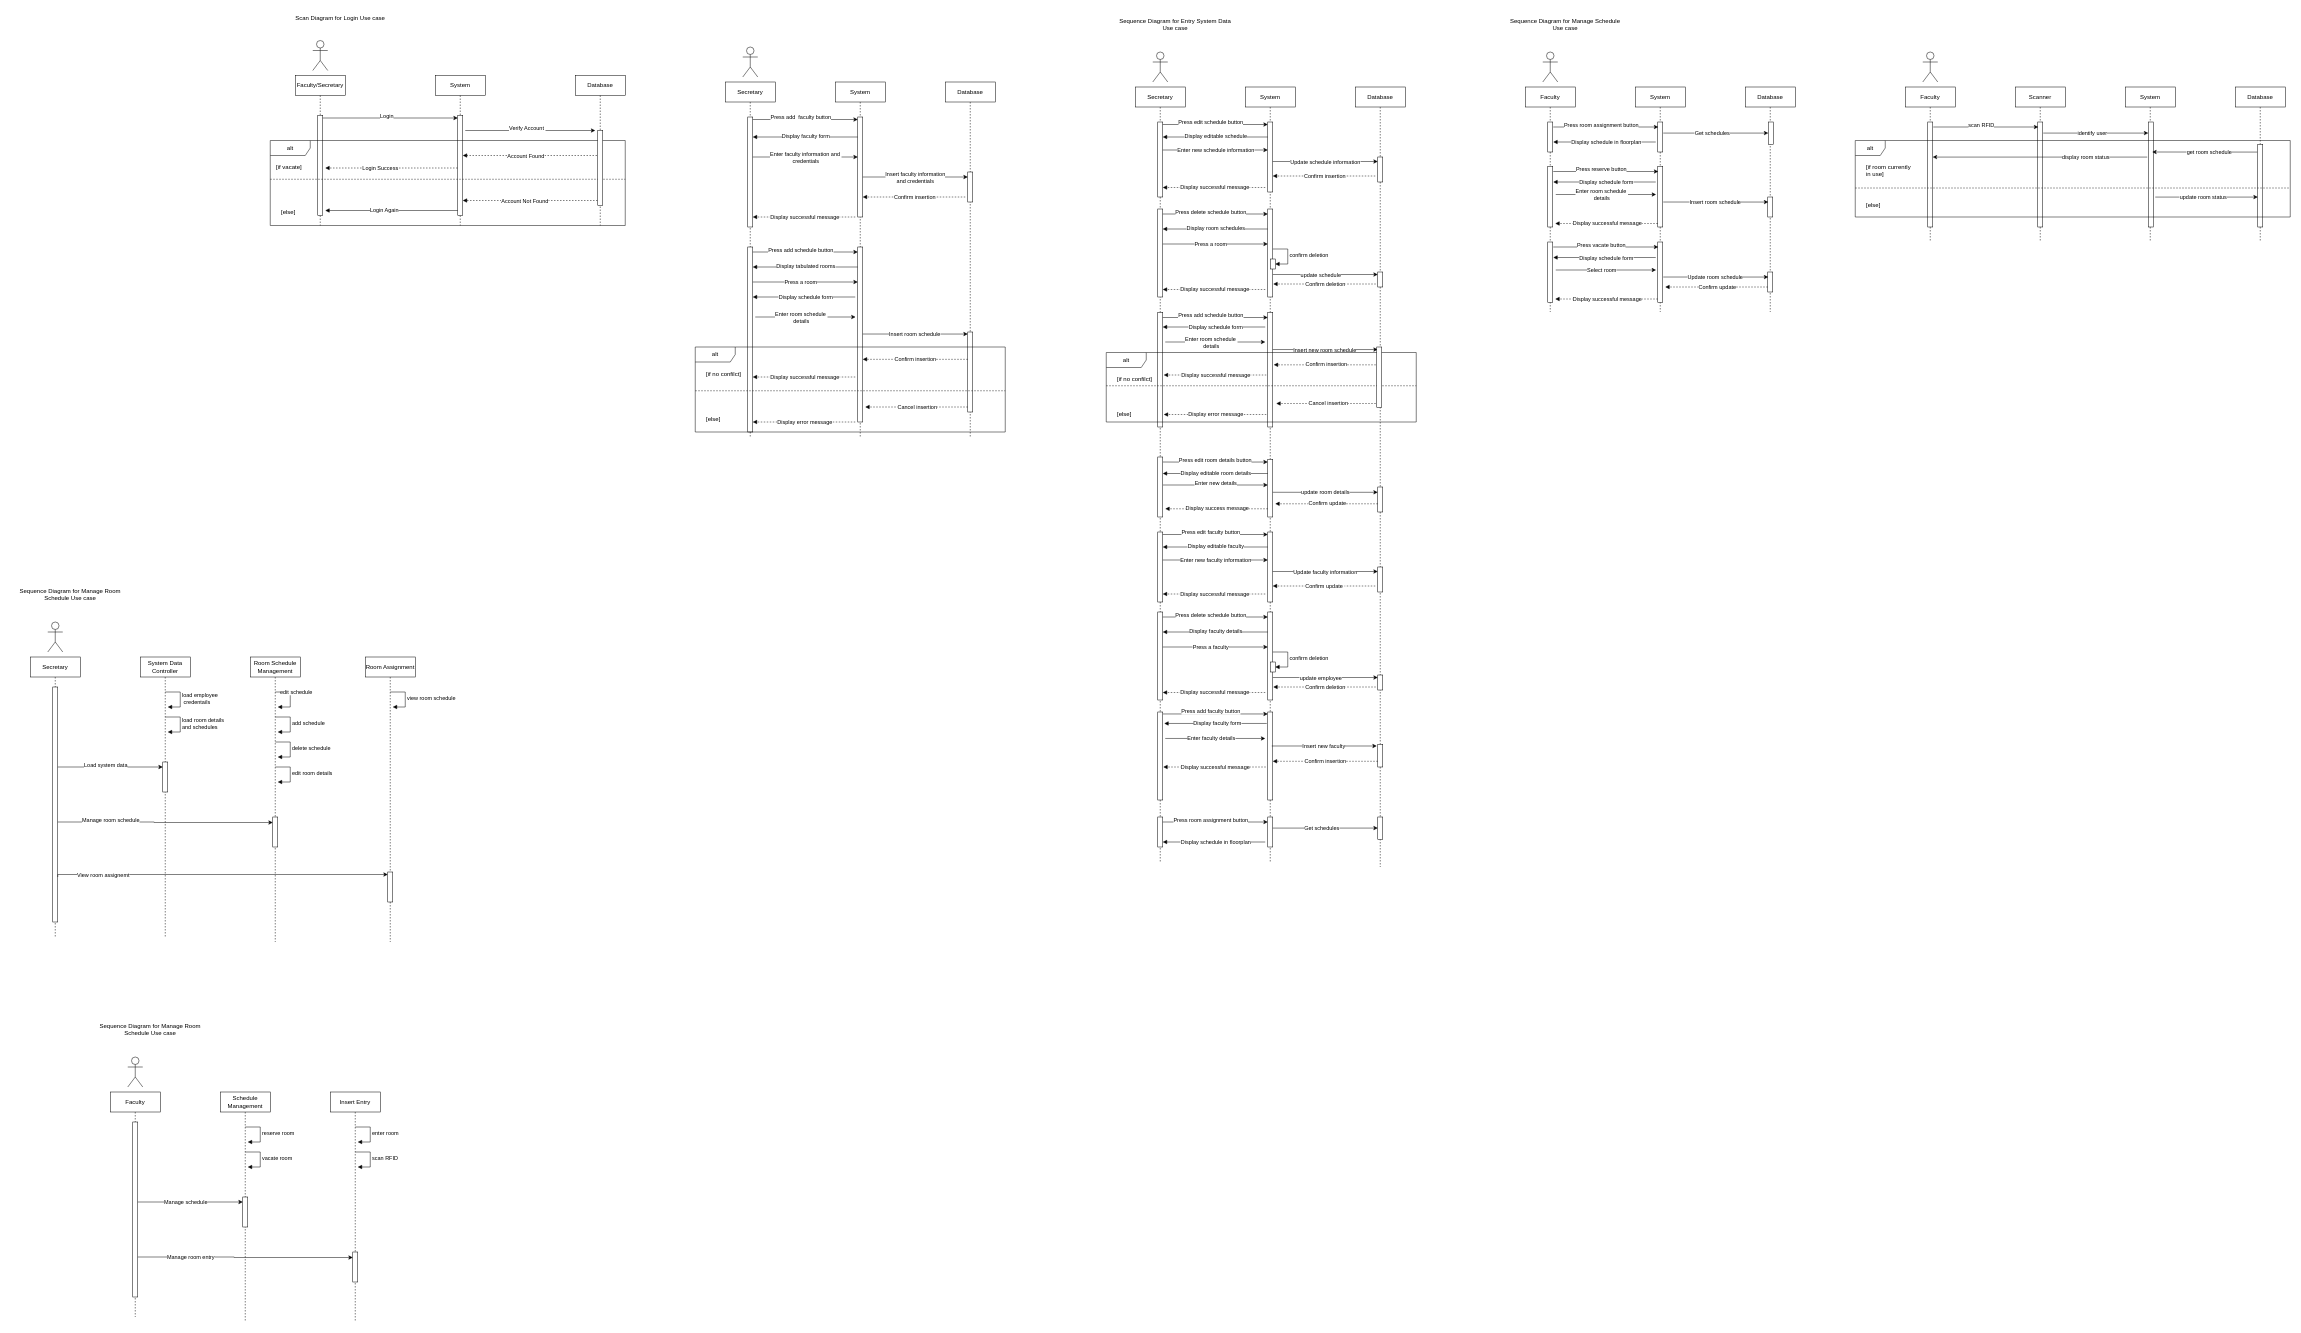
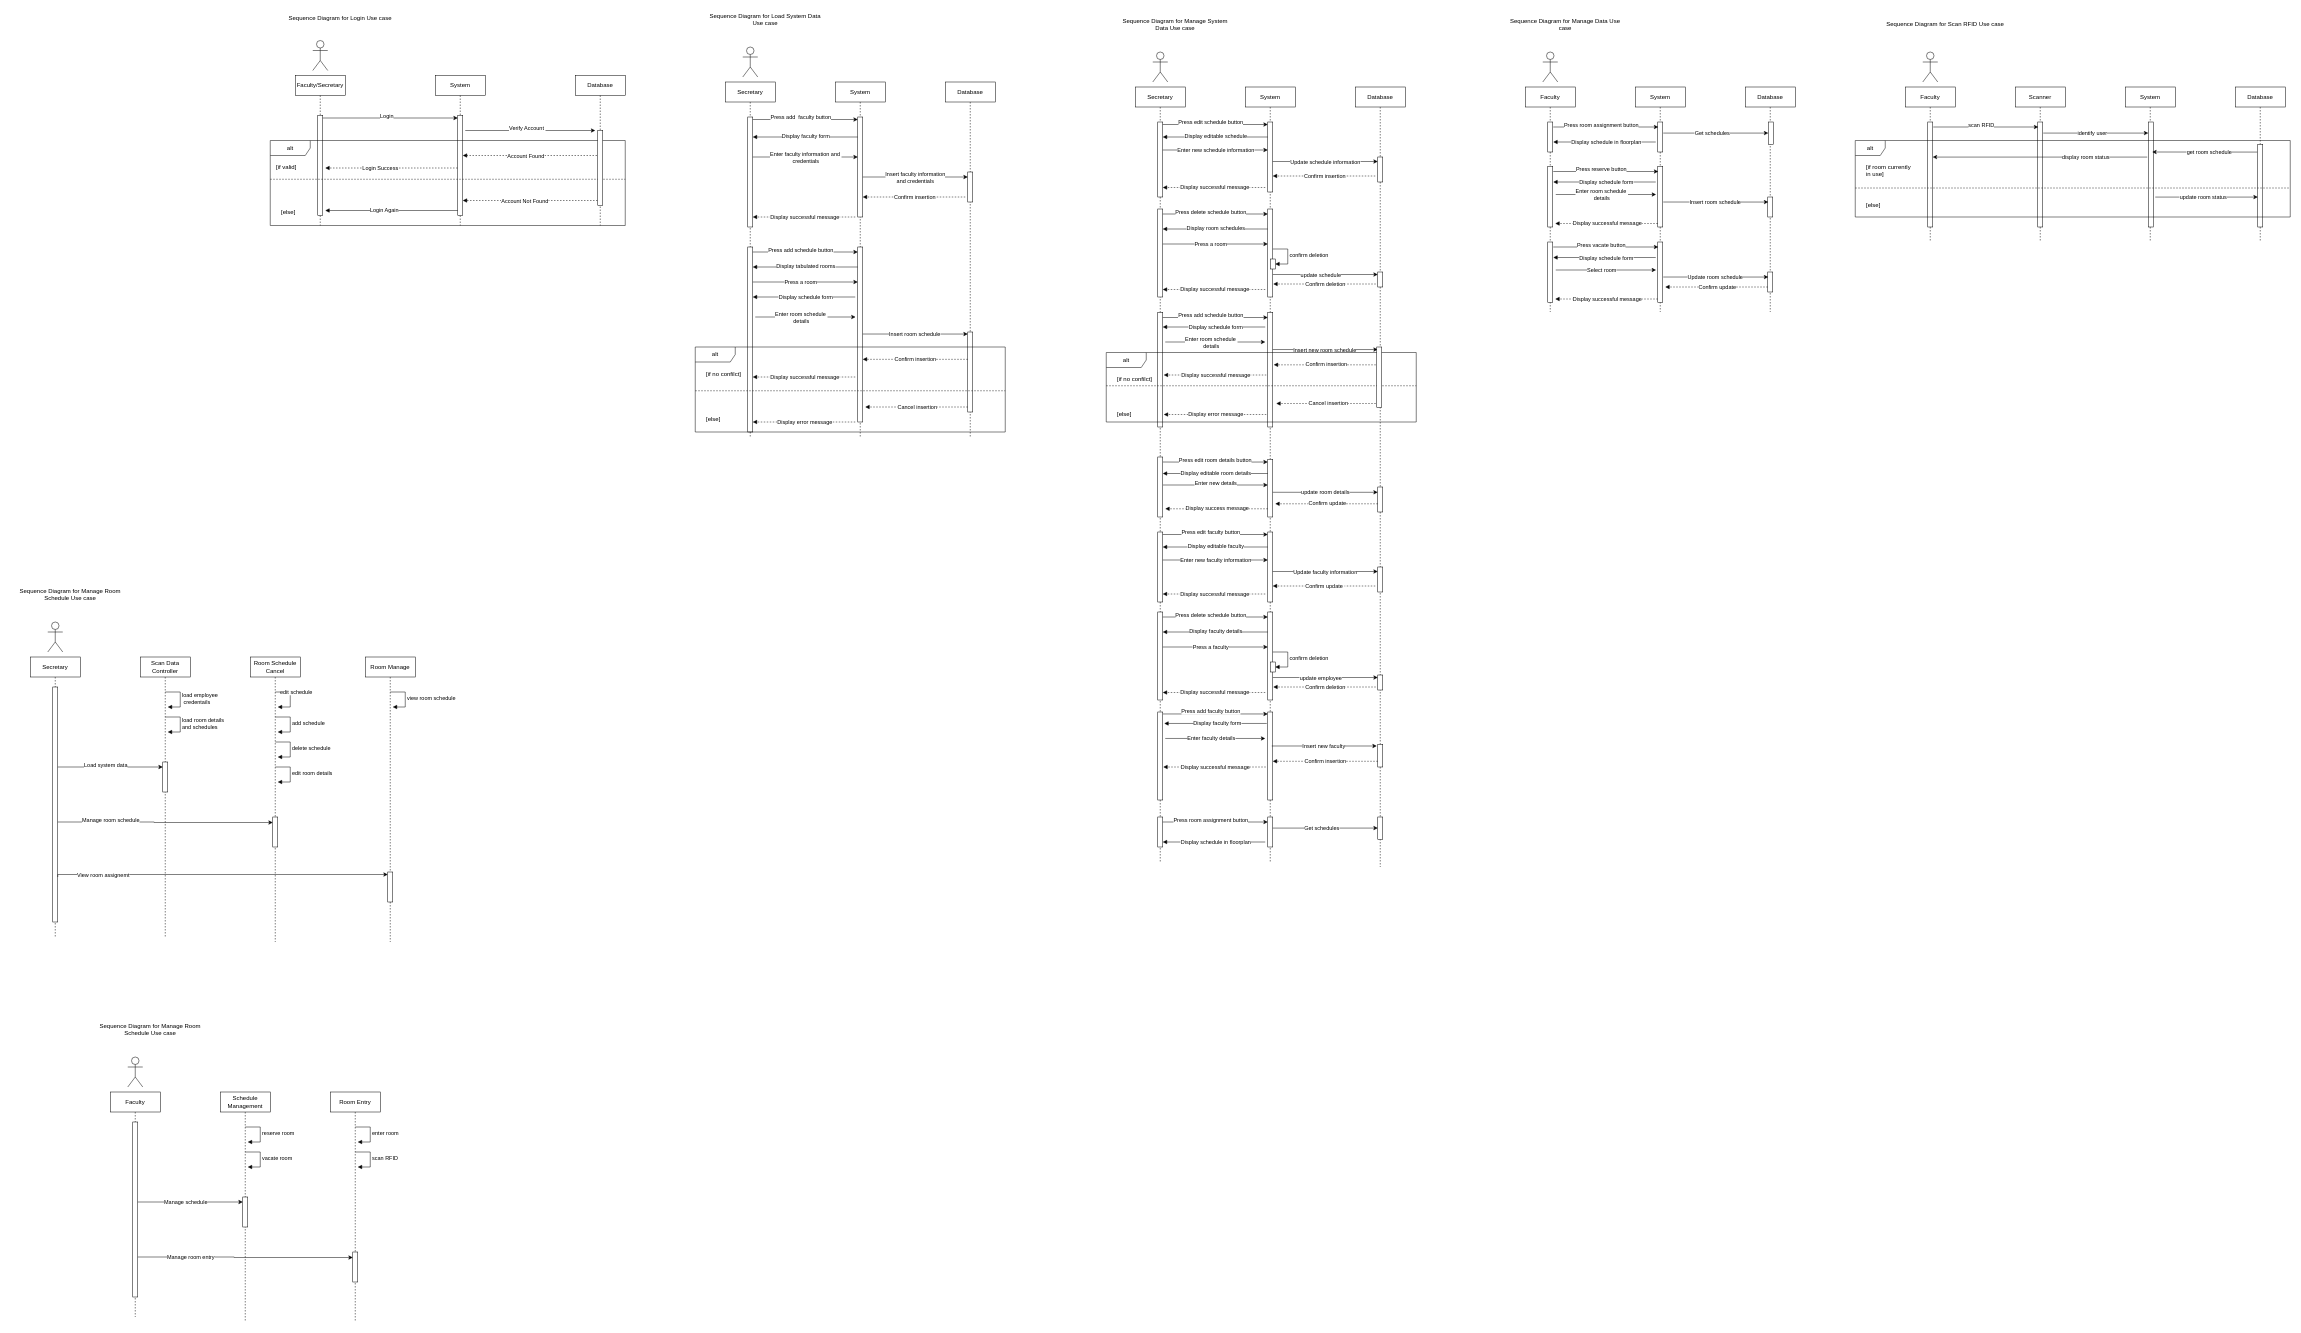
(340, 18) -> (340, 18)
none -> (765, 19)
(1175, 24) -> (1175, 24)
(1565, 24) -> (1565, 24)
none -> (1945, 24)
(291, 171) -> (290, 167)
(165, 667) -> (165, 667)
(275, 667) -> (275, 667)
(390, 667) -> (390, 667)
(355, 1102) -> (355, 1102)
